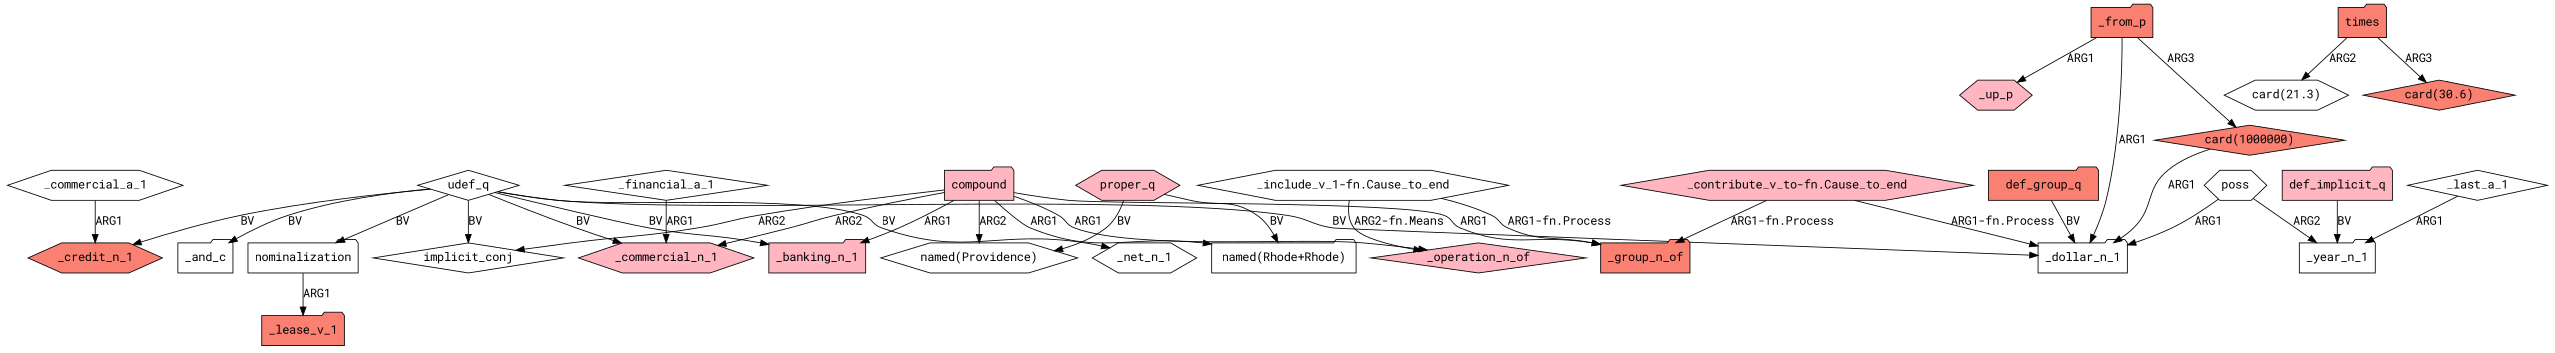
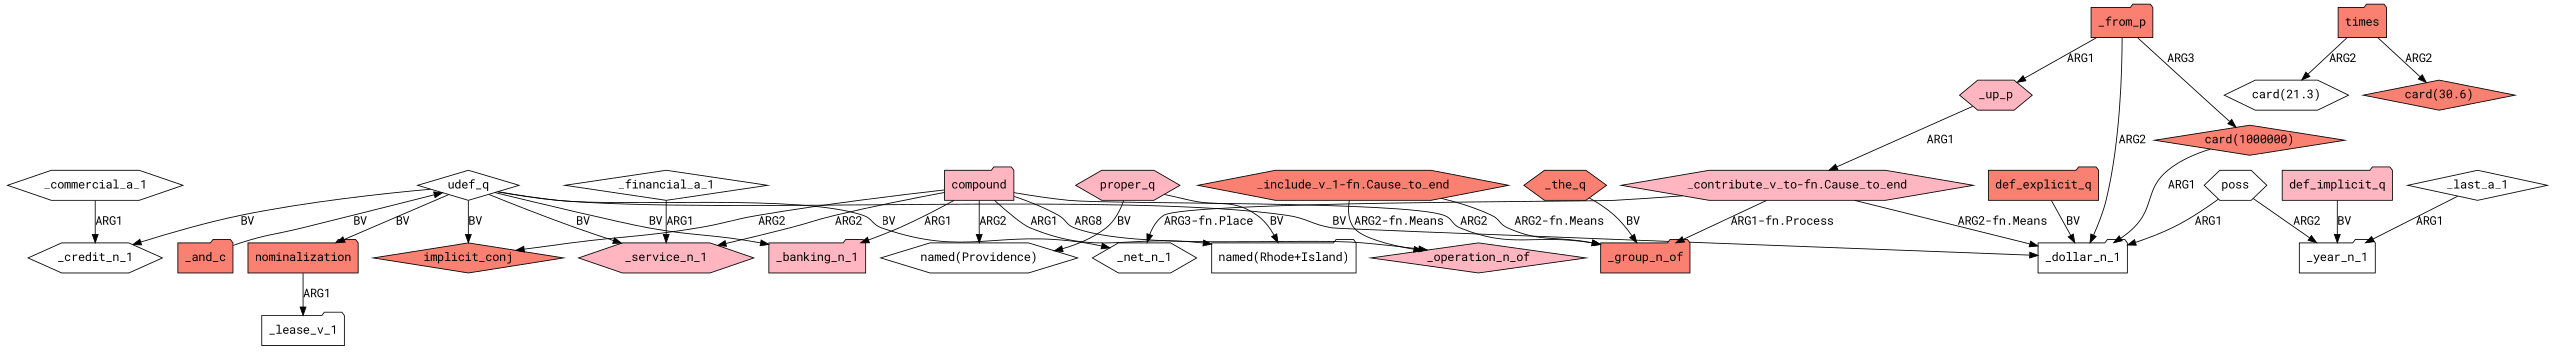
(2419, 59) -> (2419, 59)
none -> (1905, 137)
(2133, 140) -> (2133, 140)
(1353, 185) -> (1353, 185)
none -> (1565, 185)
(2043, 185) -> (2043, 185)
none -> (1411, 203)
(316, 208) -> (334, 220)
(1089, 222) -> (1089, 222)
(1474, 222) -> (1474, 222)
(1559, 222) -> (1559, 222)
(2003, 222) -> (2003, 222)
(95, 258) -> (95, 258)
(205, 258) -> (205, 258)
(303, 258) -> (303, 258)
(468, 258) -> (468, 258)
(666, 258) -> (666, 258)
(1284, 258) -> (1284, 258)
(303, 331) -> (303, 331)
